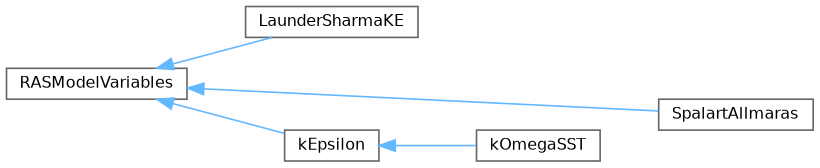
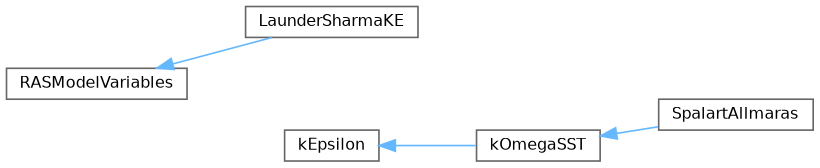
(431, 100) -> (637, 130)
(228, 118) -> none
